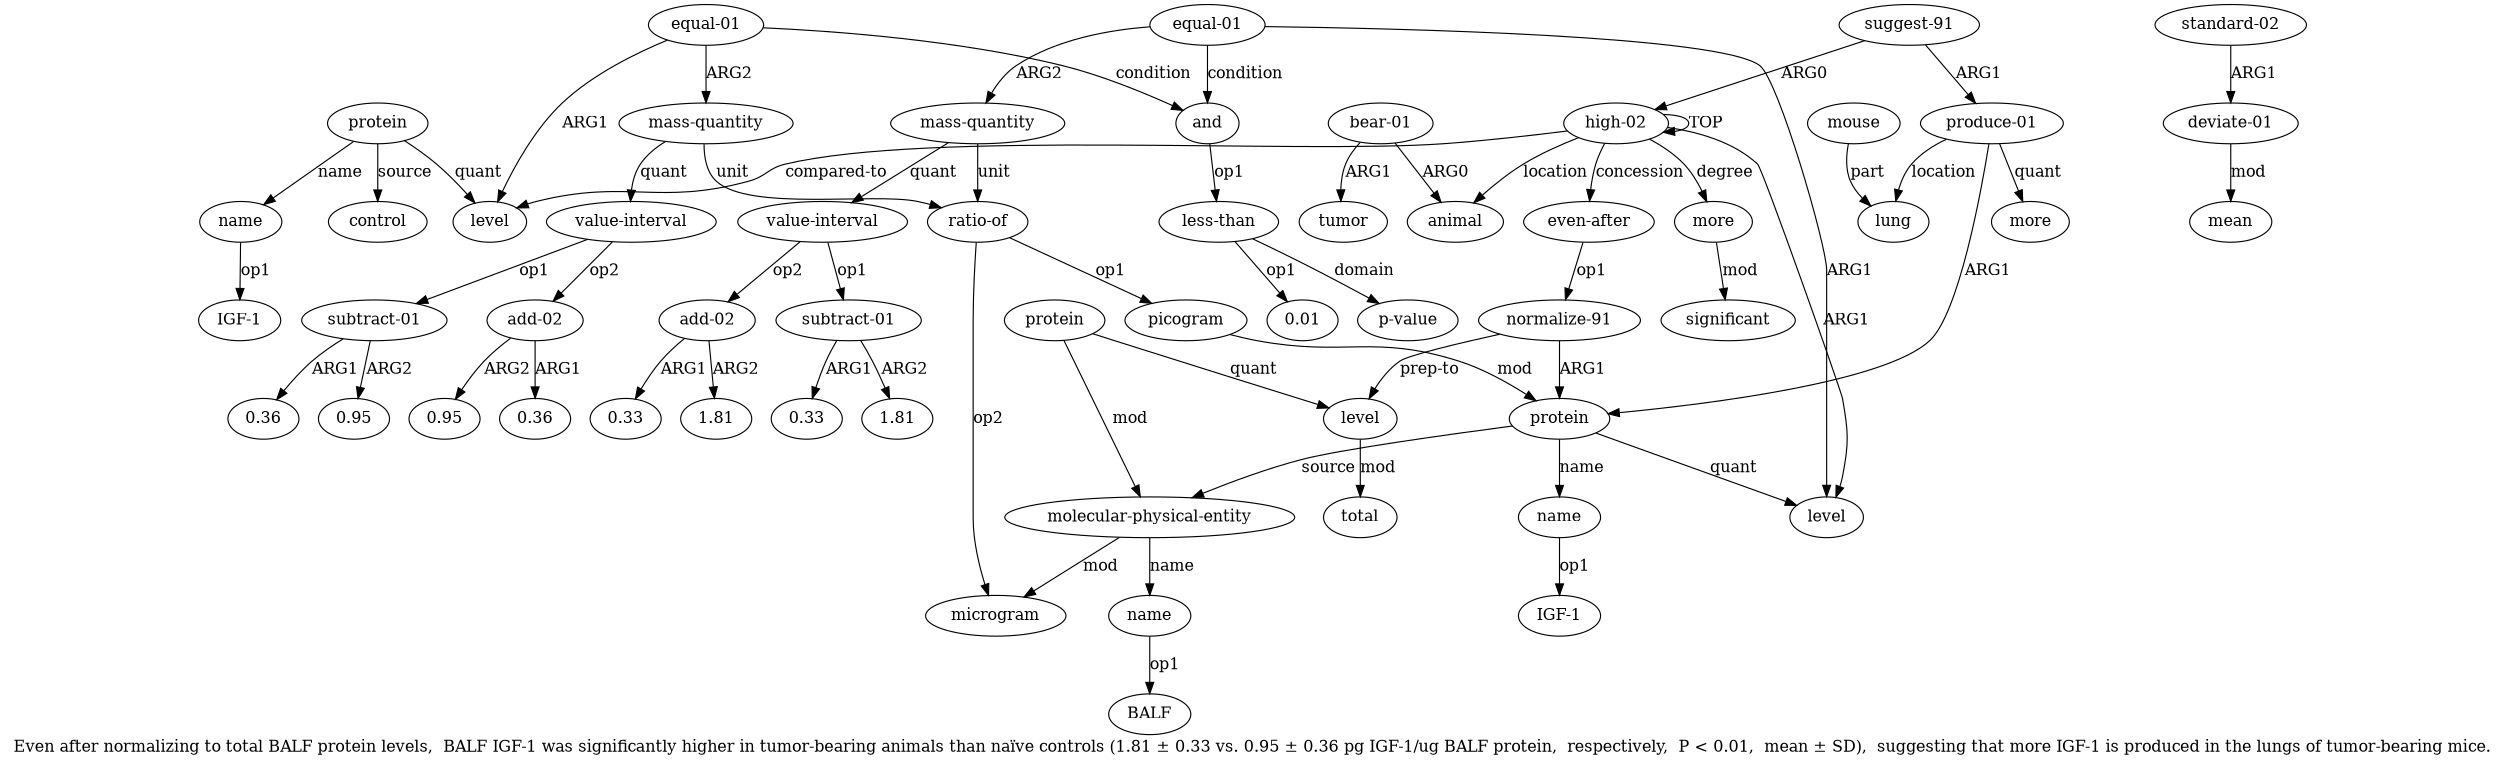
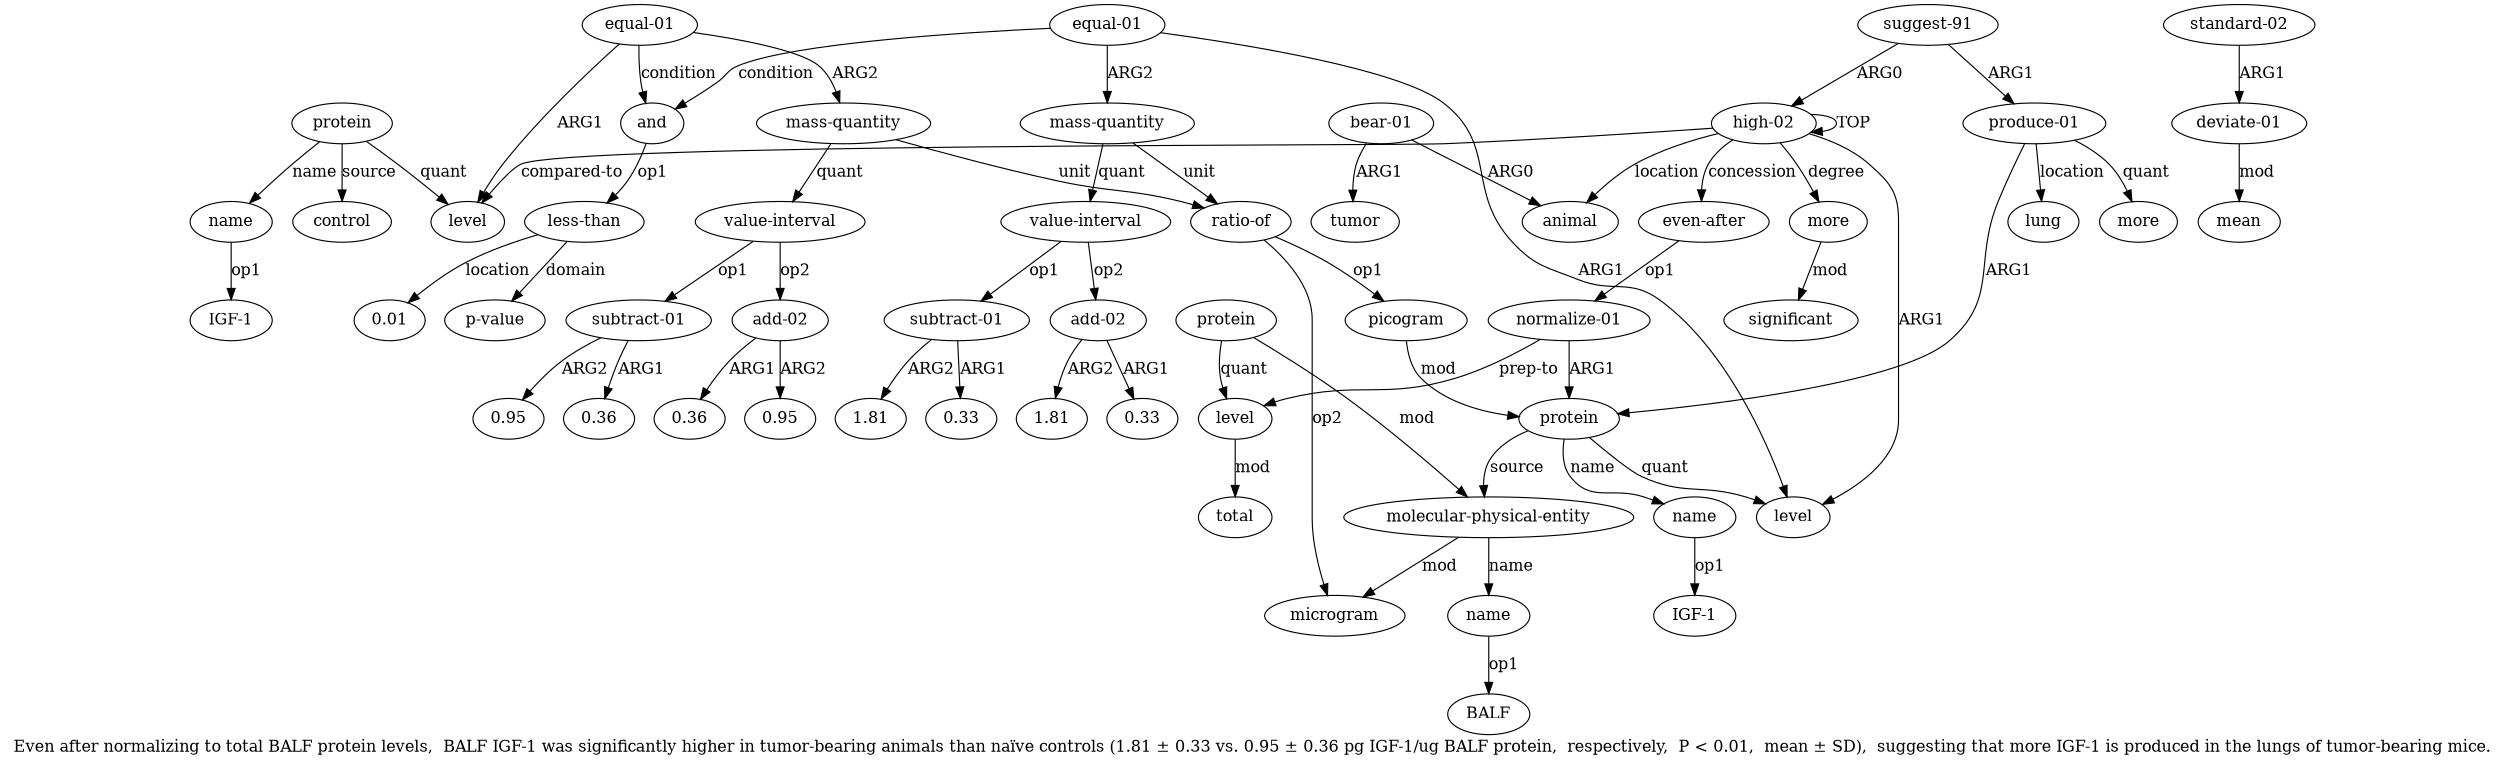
(1854, 123) -> none
(1282, 271) -> (498, 271)
(1559, 320) -> (1569, 320)
